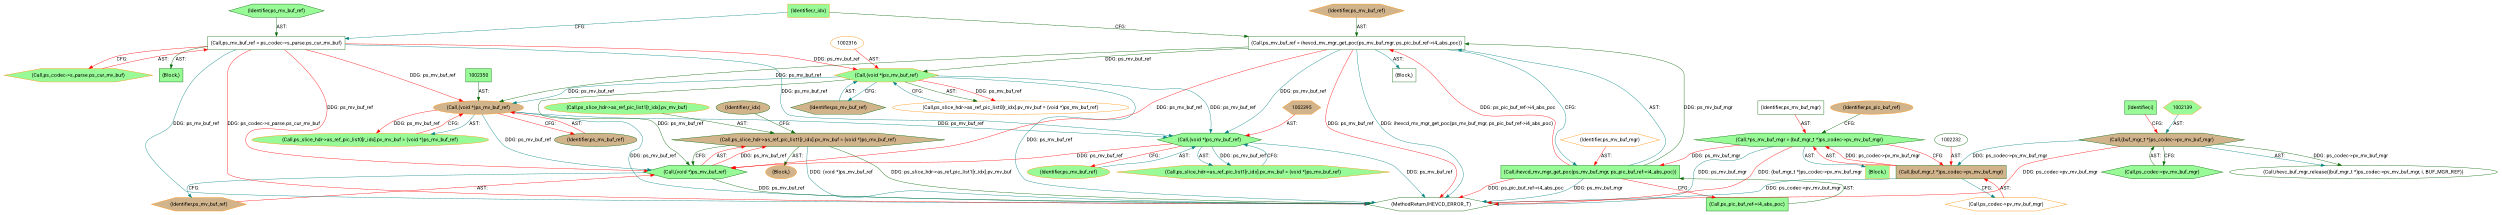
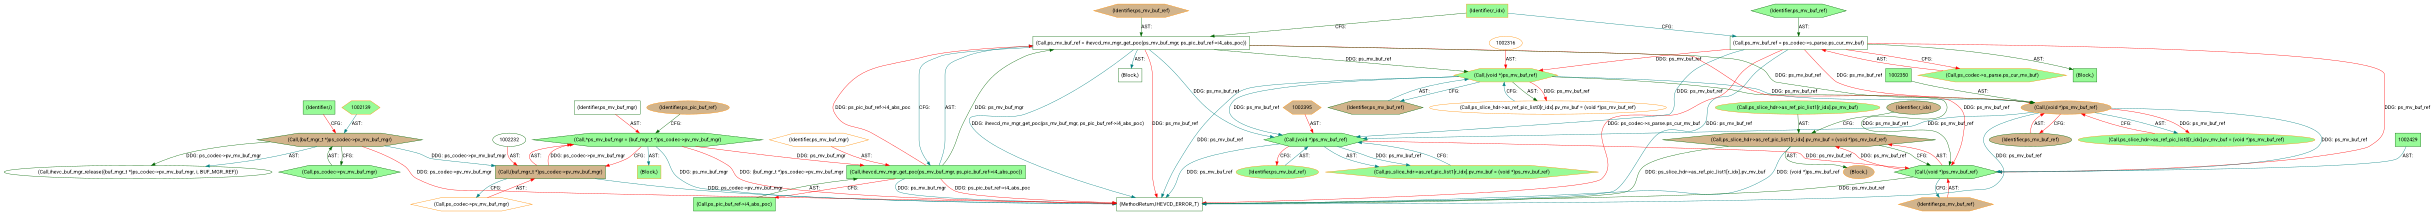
none -> (2408, 140)
(1431, 204) -> (1159, 204)
